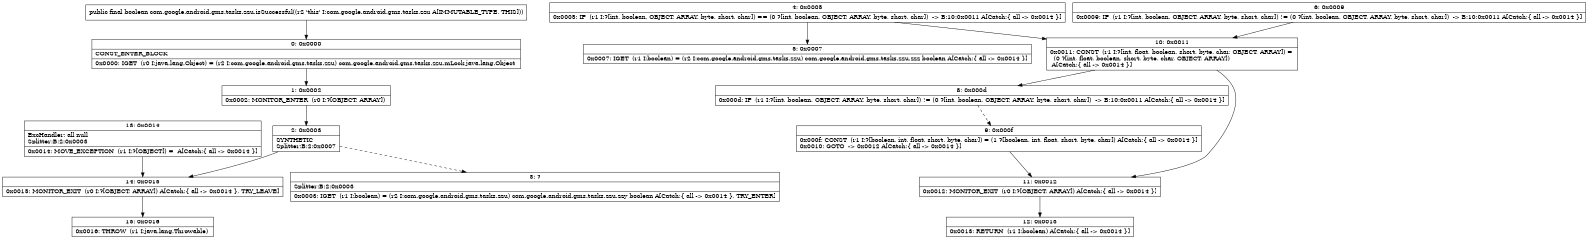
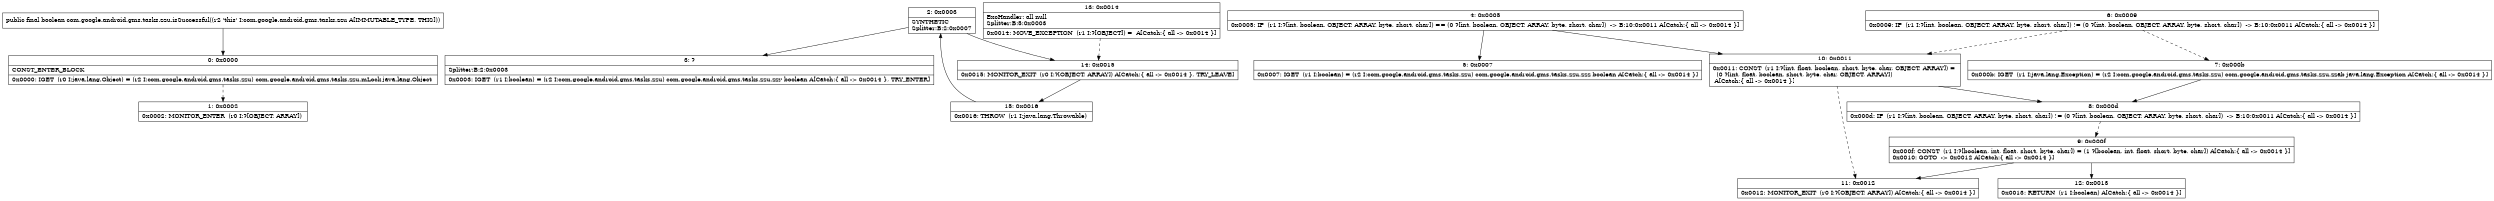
(1265, 30) -> (1999, 42)
none -> (2230, 70)
(306, 75) -> (223, 91)
(306, 113) -> (947, 76)
(58, 142) -> (1017, 24)
(1215, 145) -> (1845, 130)
(401, 159) -> (838, 41)
(143, 165) -> (1100, 47)
(1040, 205) -> (2092, 169)
